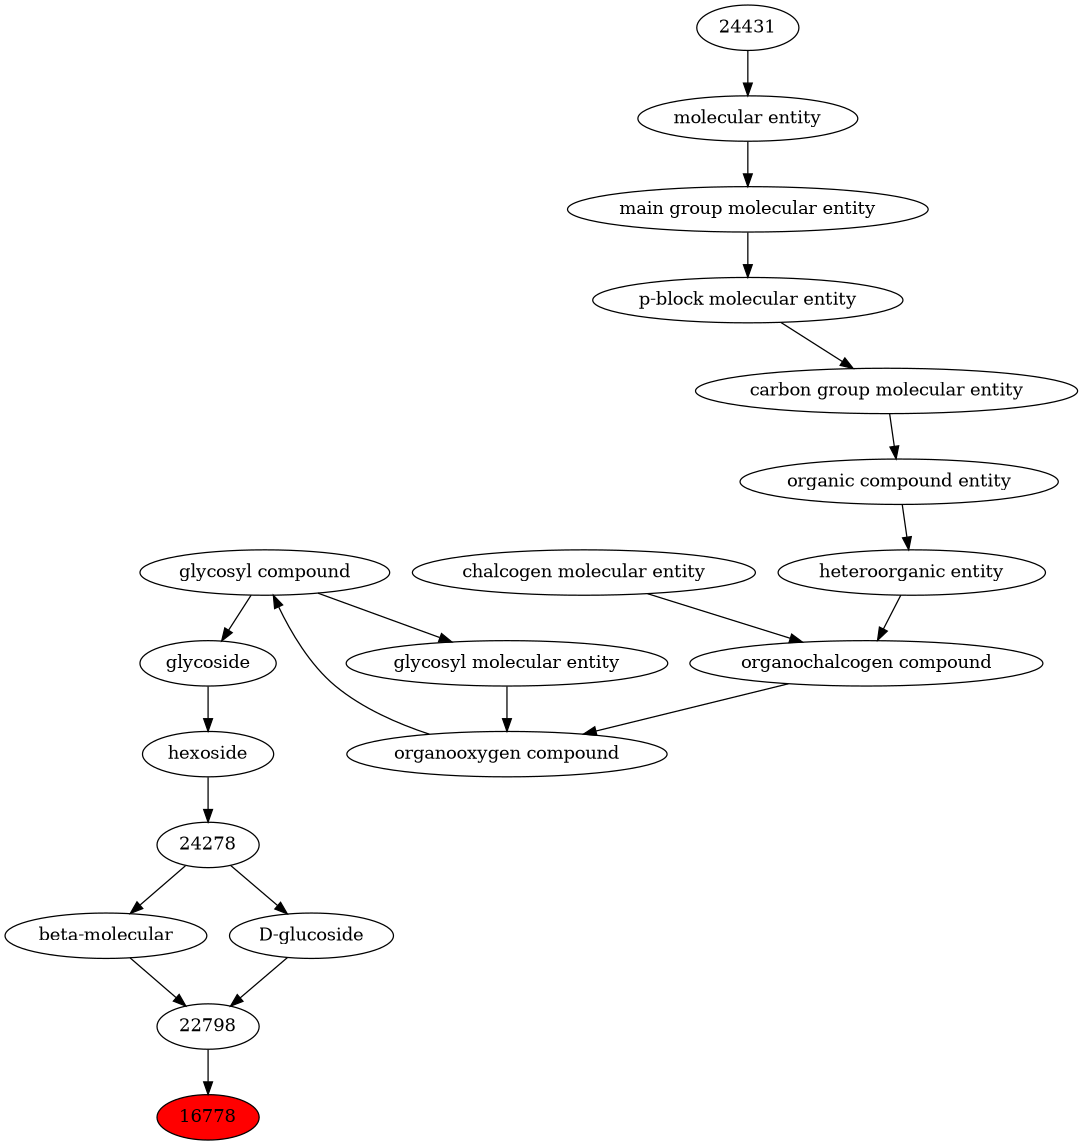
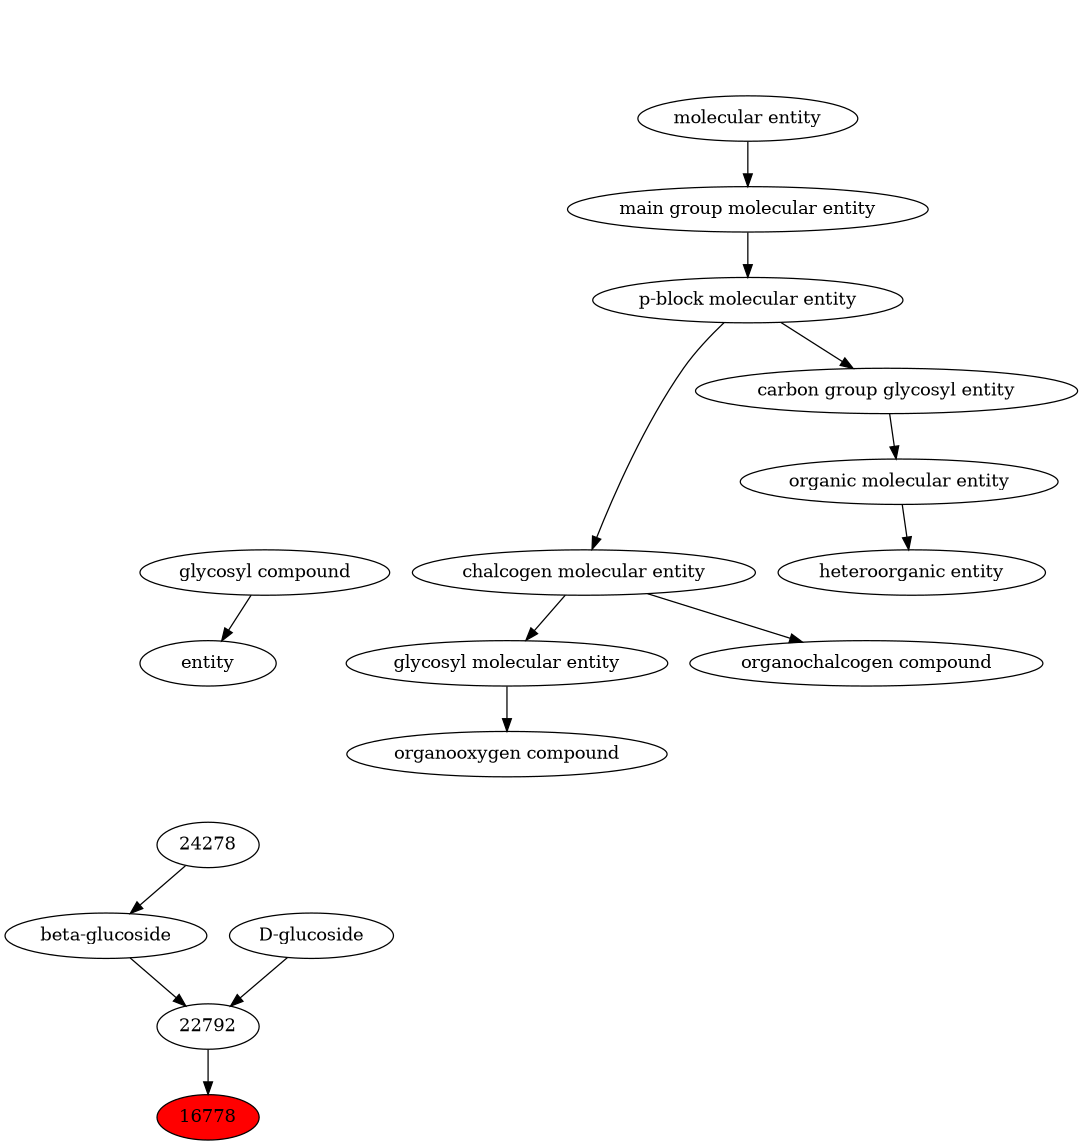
(748, 28) -> none
(887, 391) -> (887, 391)
none -> (650, 423)
(899, 482) -> (899, 482)
(892, 612) -> none
(379, 615) -> (550, 613)
(208, 663) -> (208, 663)
(339, 688) -> none
(692, 707) -> none
(208, 754) -> none
(254, 885) -> none
(106, 936) -> (106, 936)
(208, 1027) -> (208, 1027)
